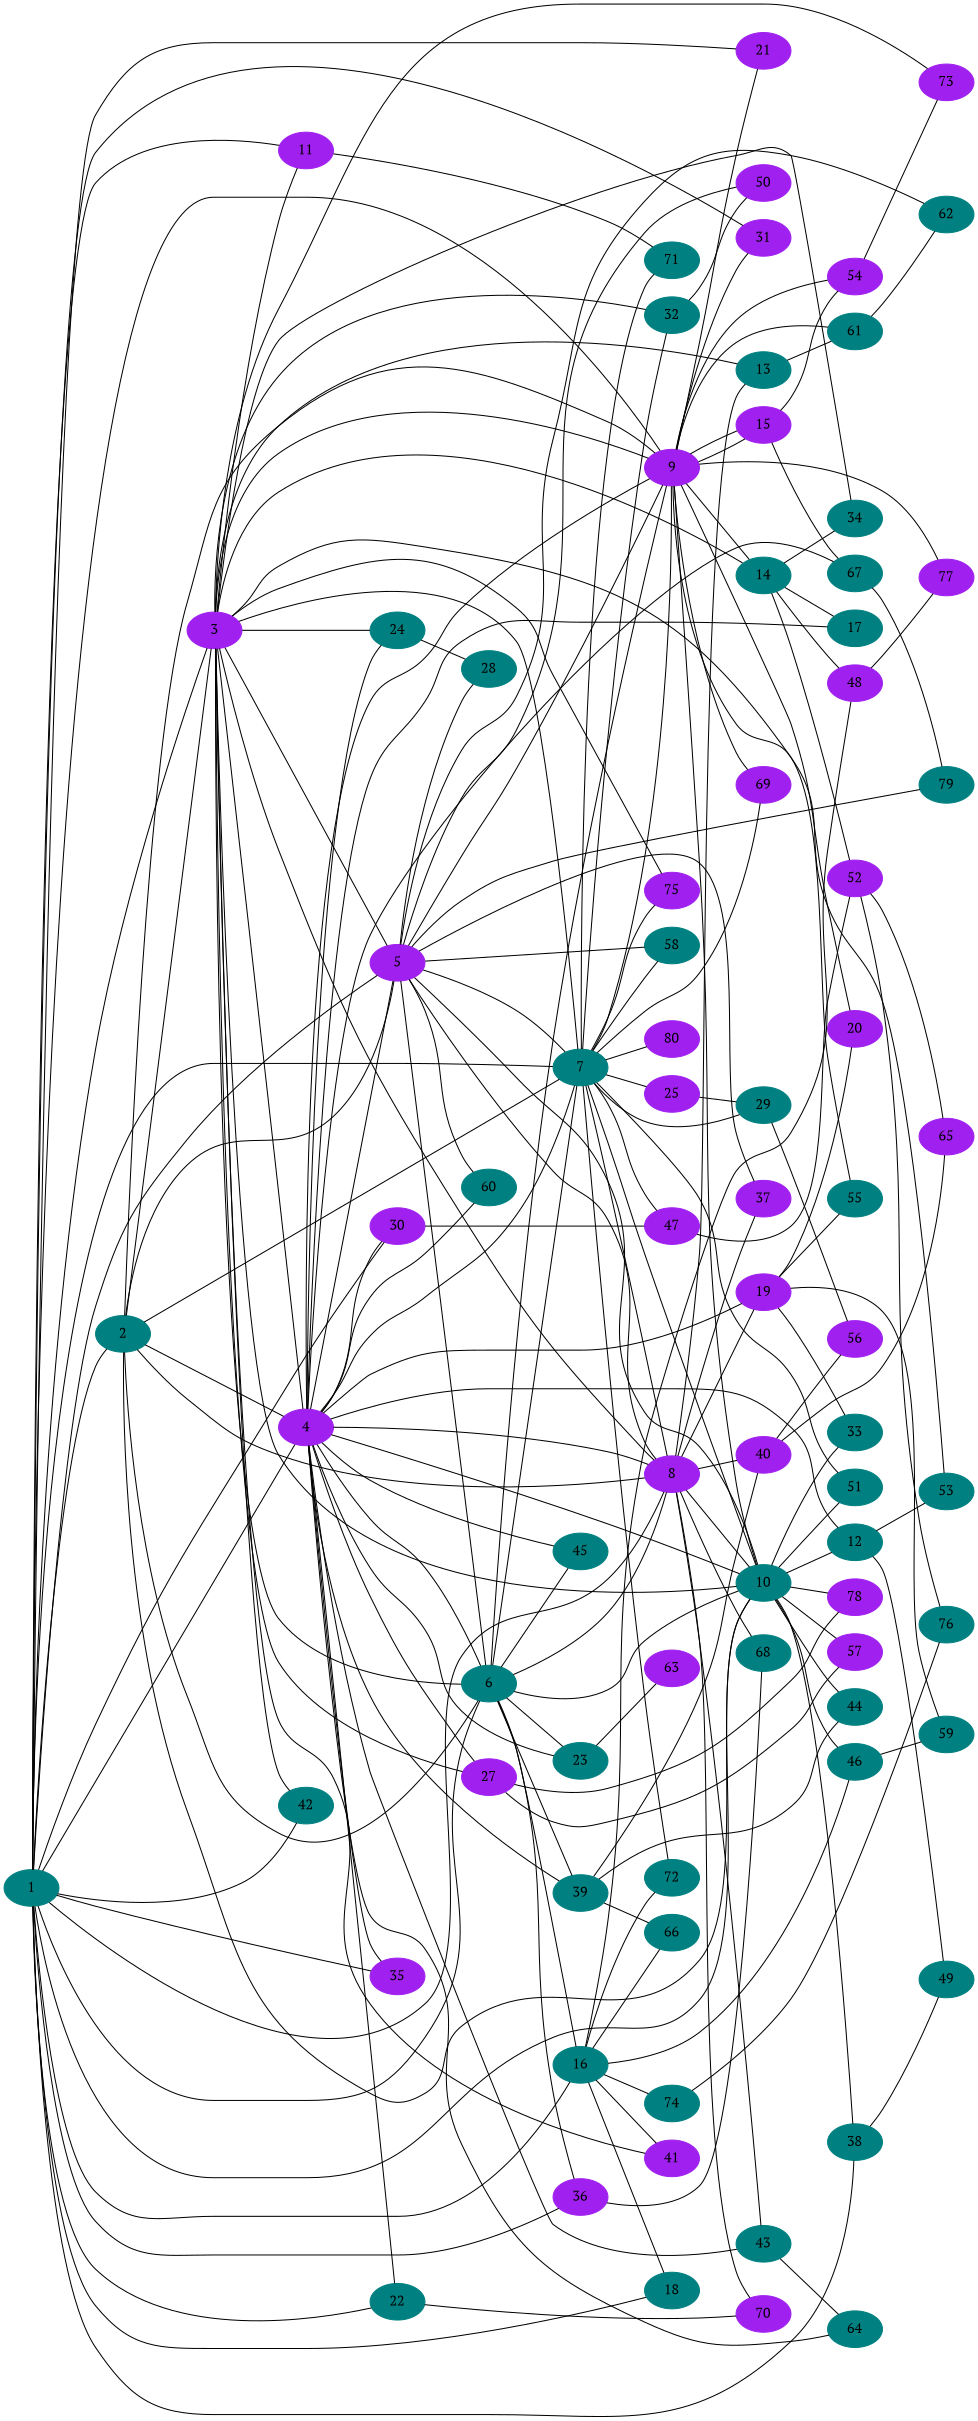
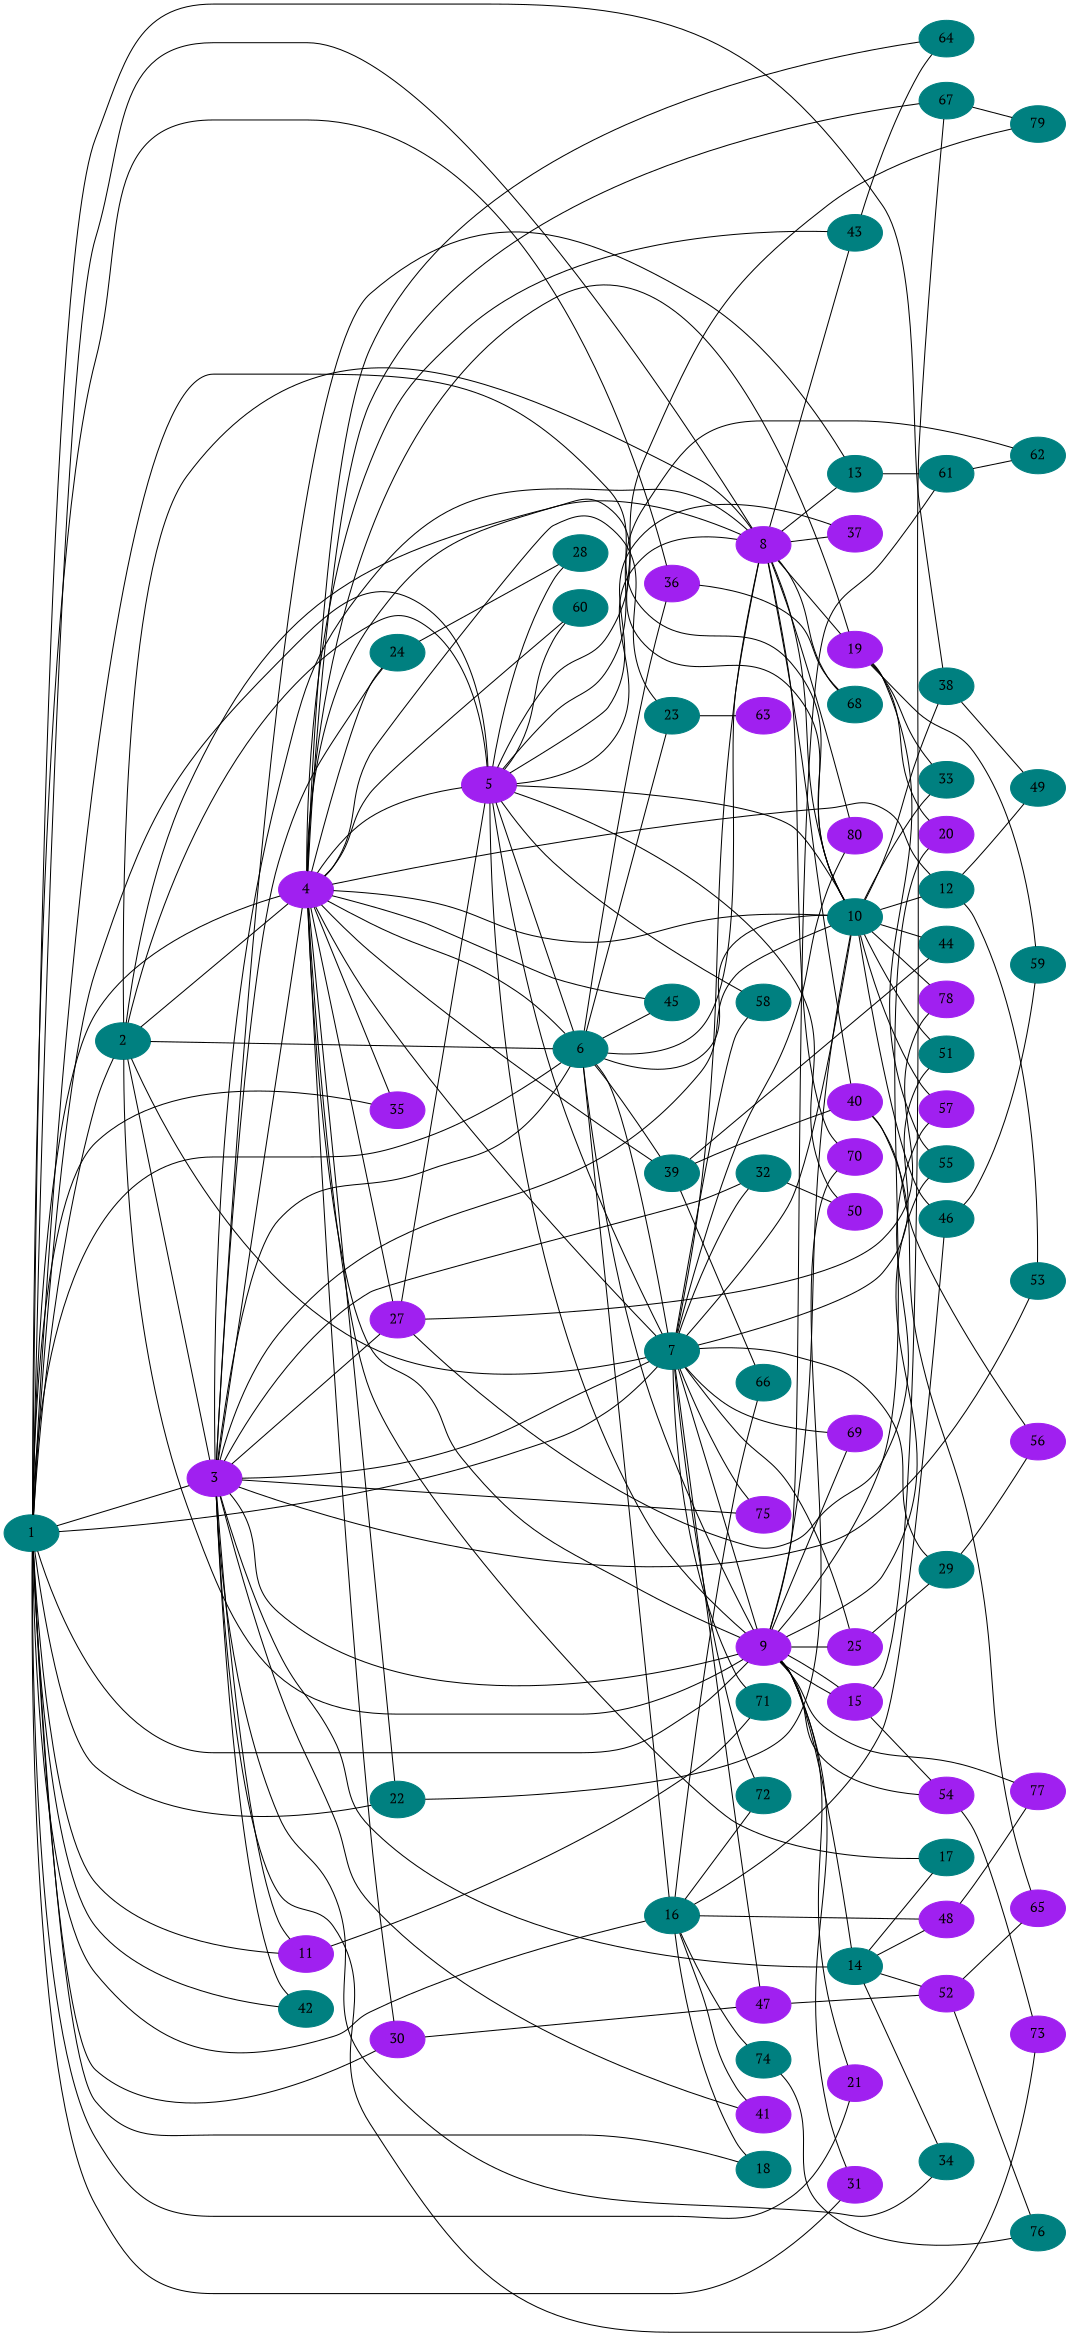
none -> (810, 676)
(306, 797) -> (441, 1065)
none -> (809, 1647)
